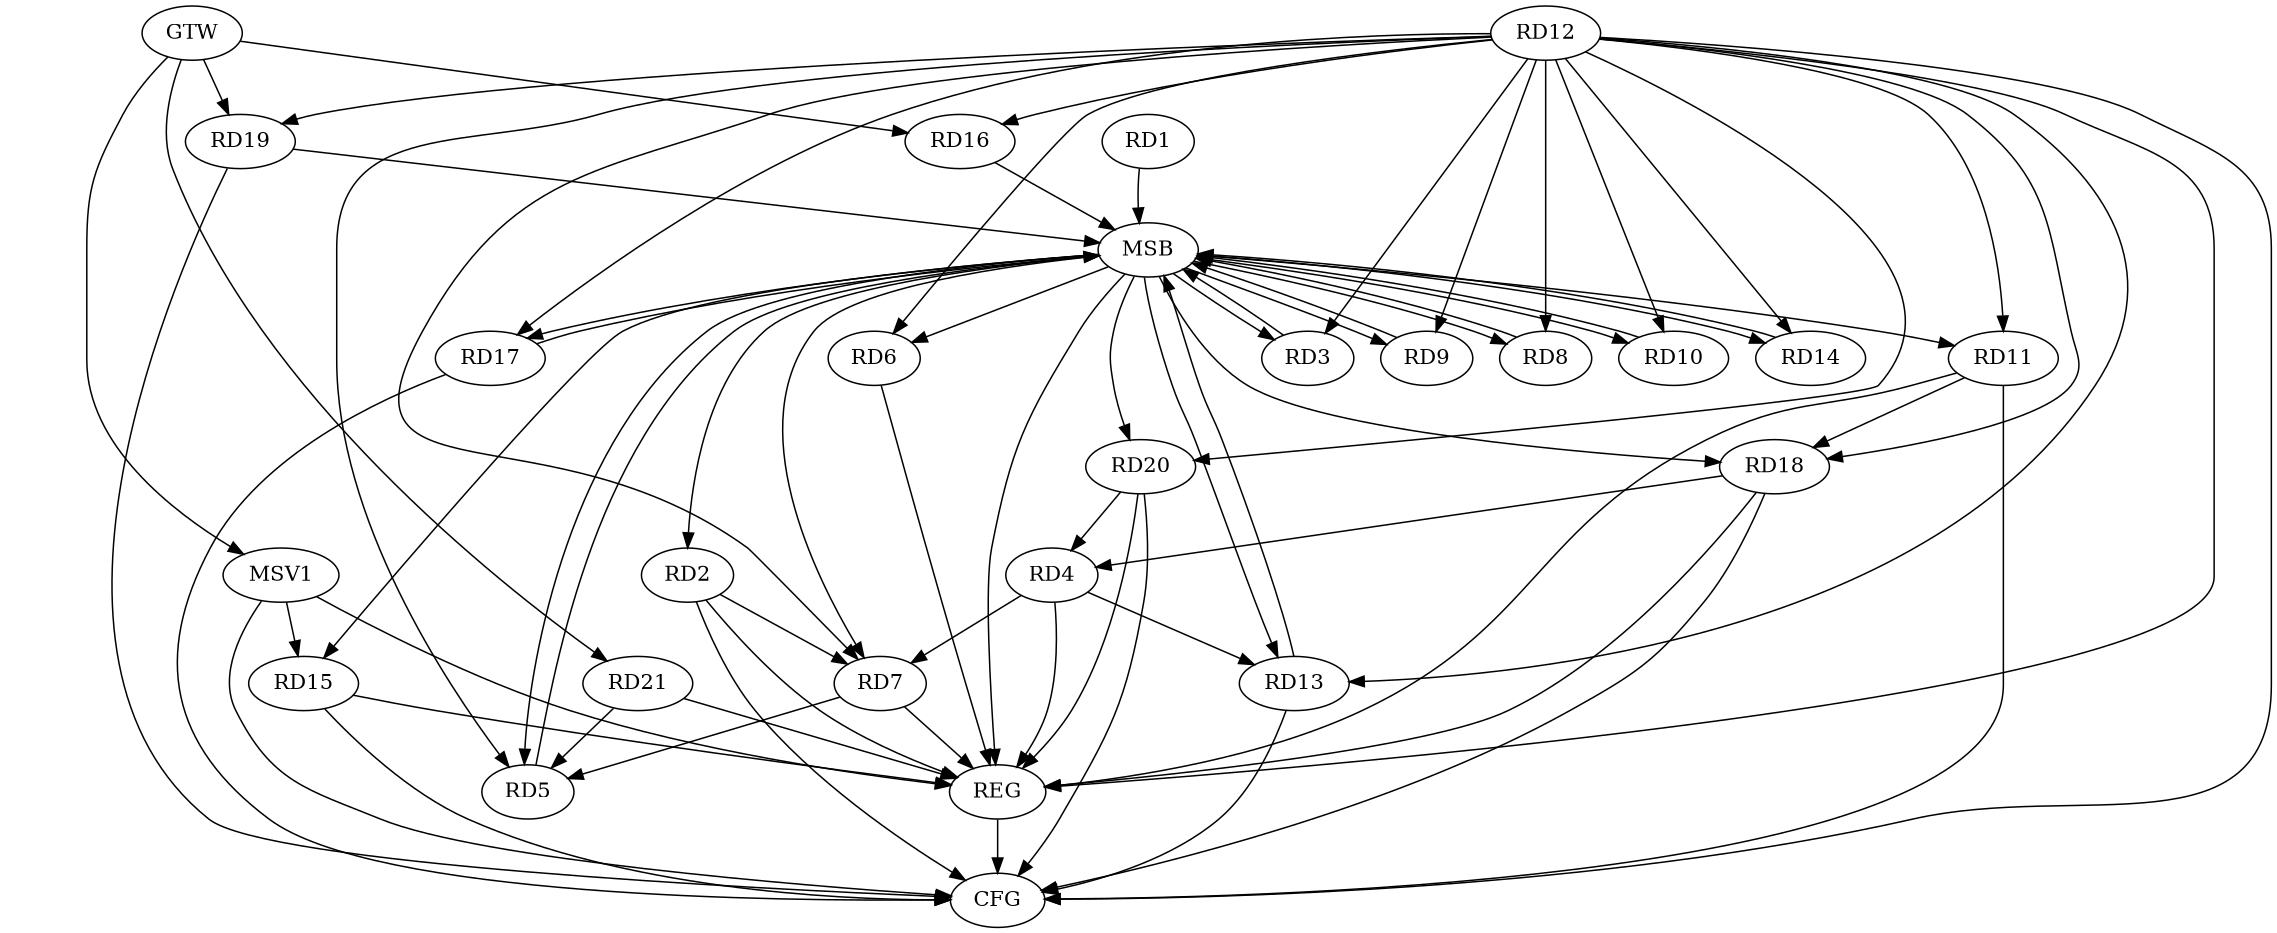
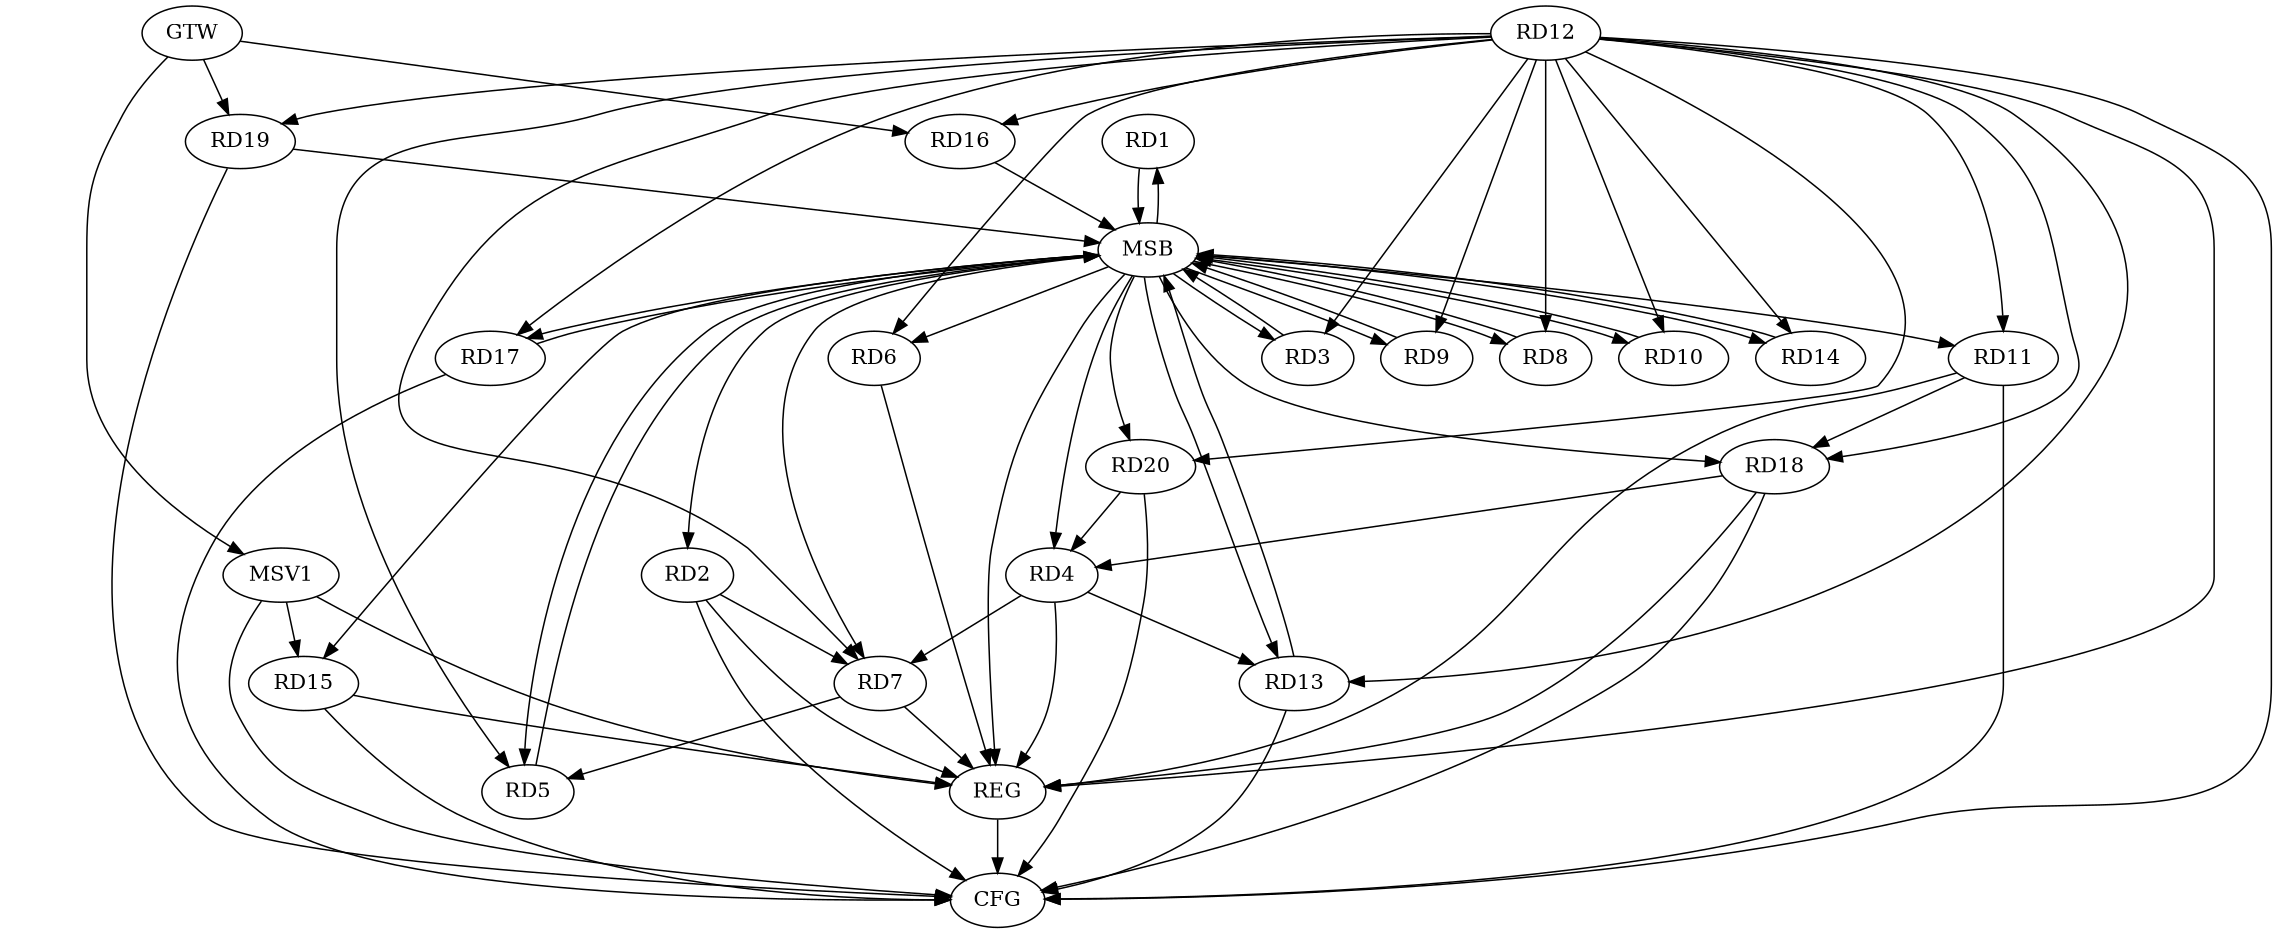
none -> (1158, 204)
none -> (1080, 400)
(1106, 634) -> none
(638, 684) -> none
